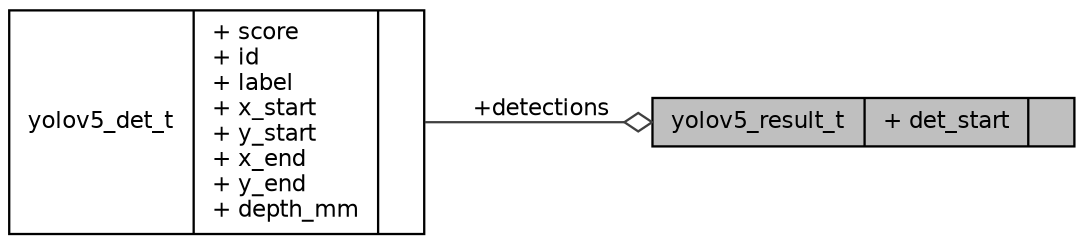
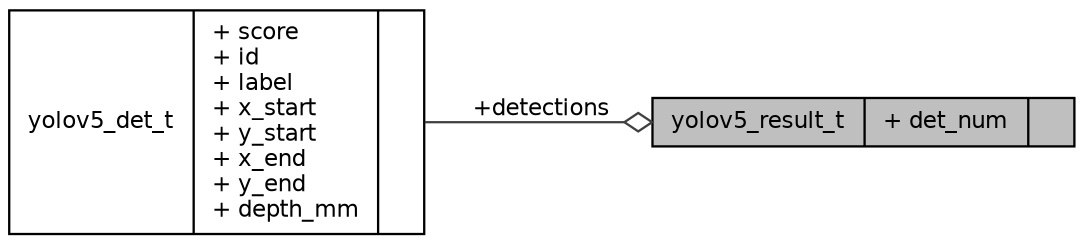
(946, 121) -> (946, 121)
